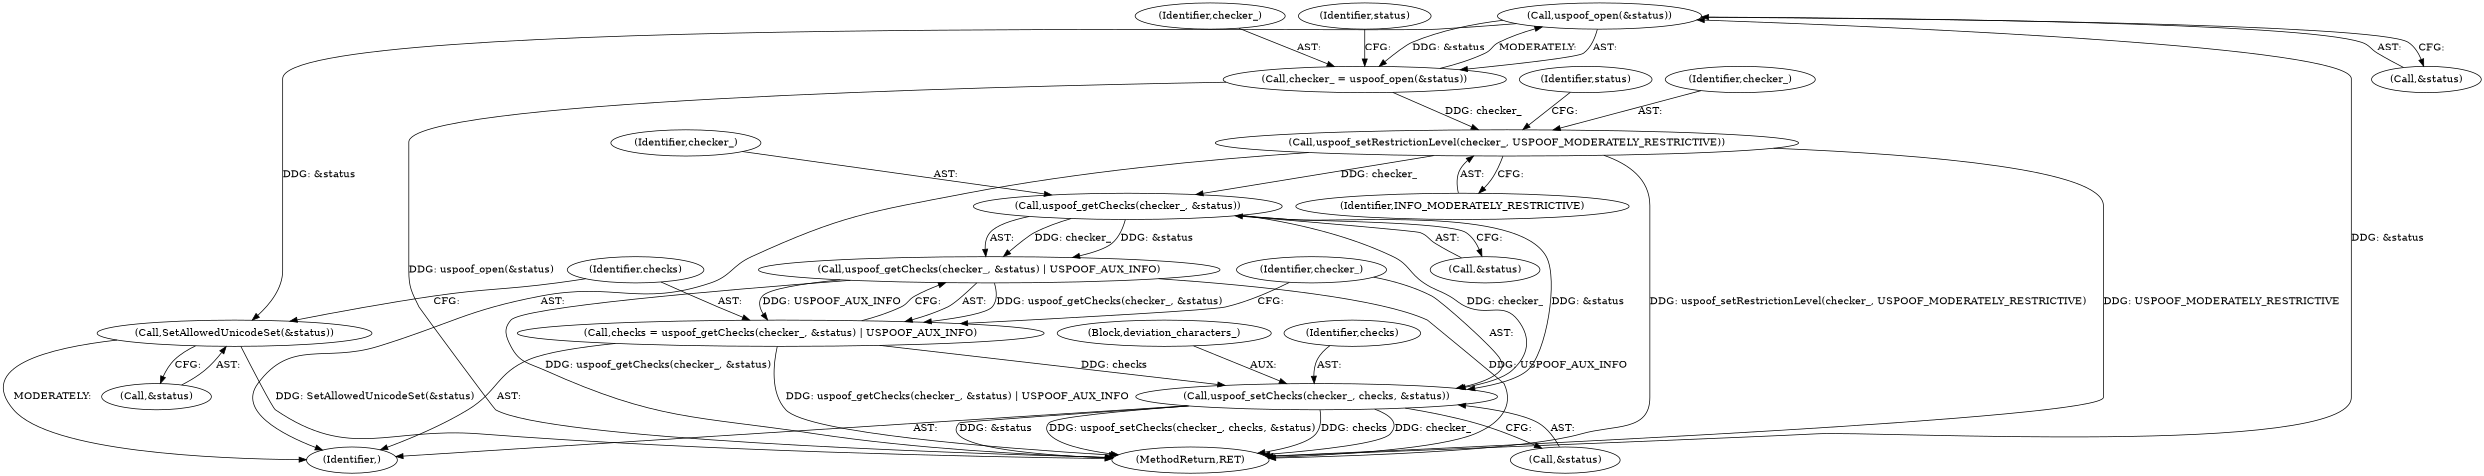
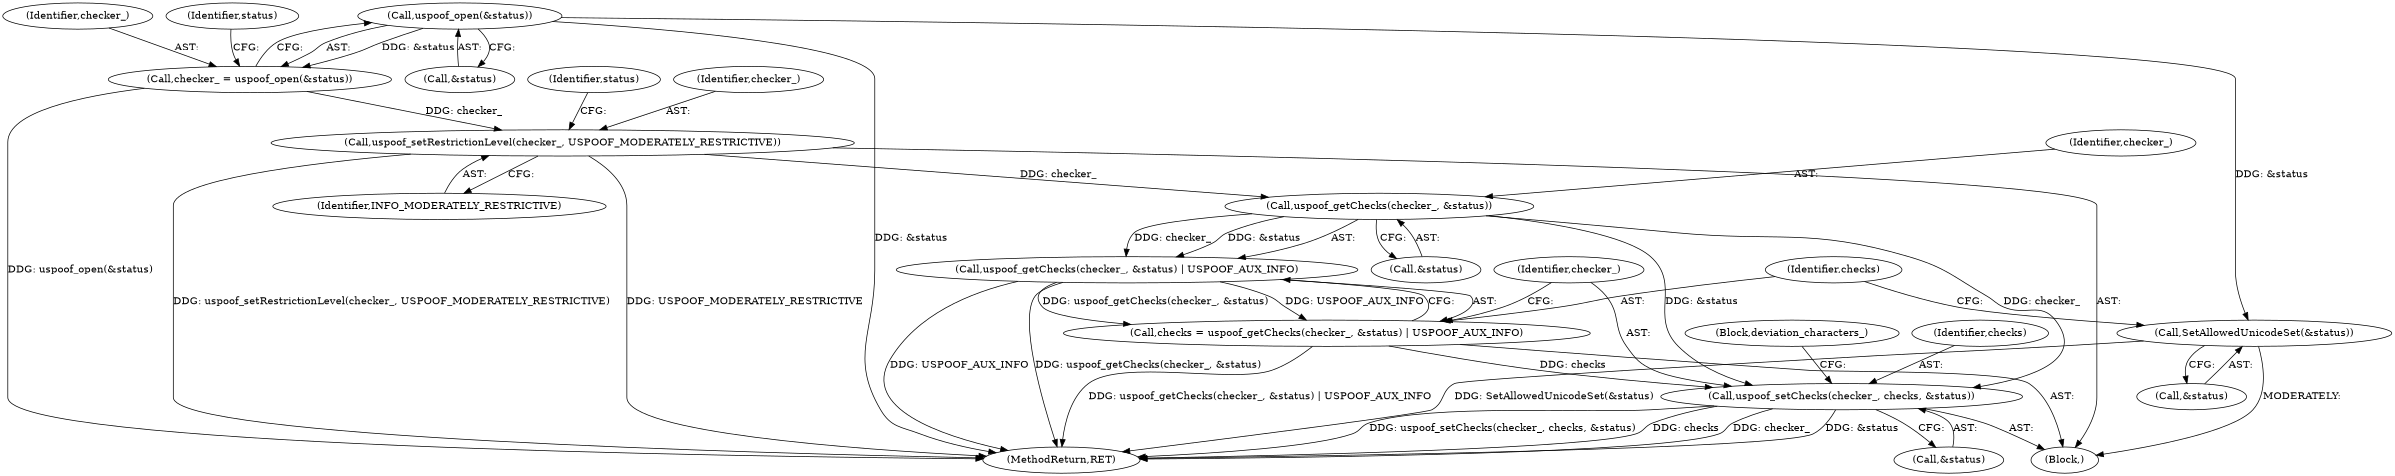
(1540, 48) -> (292, 48)
(1265, 365) -> (1835, 365)
(2297, 423) -> (875, 139)
(352, 460) -> (2065, 460)
